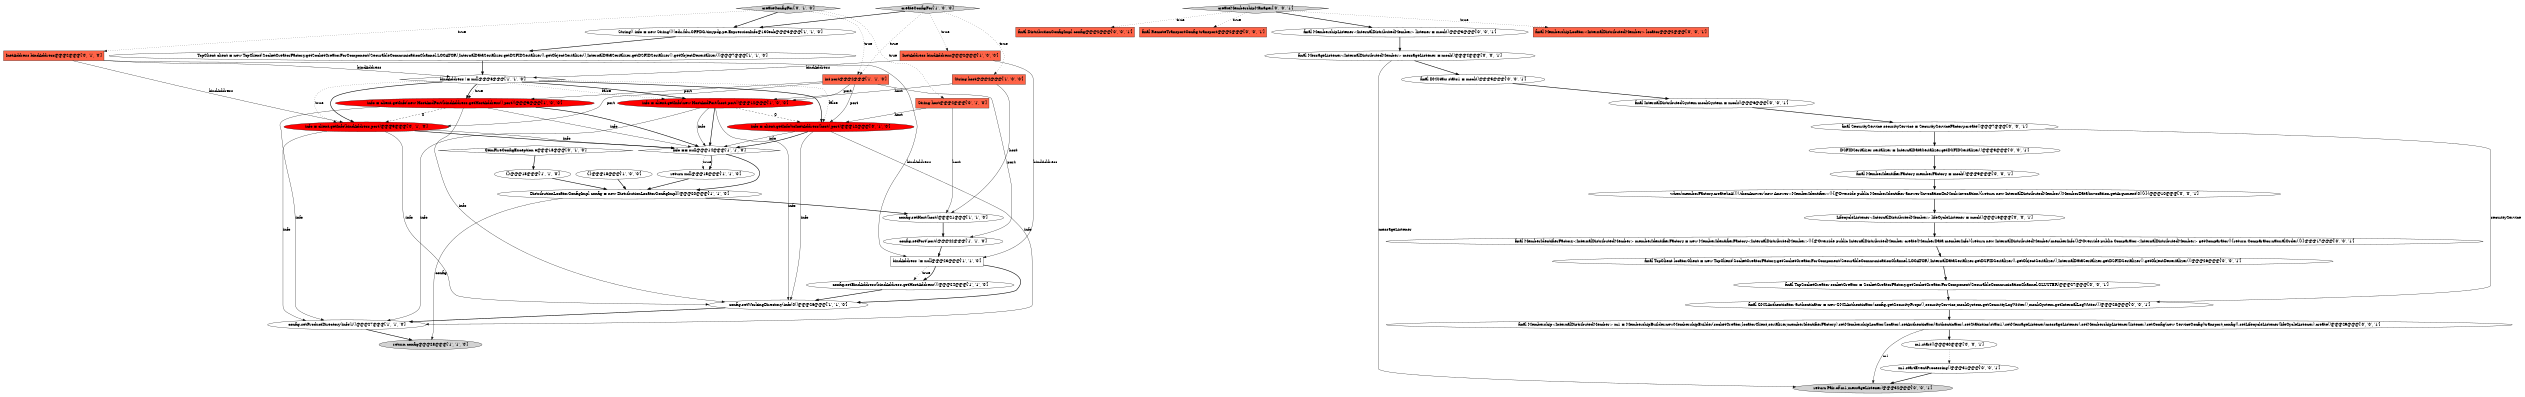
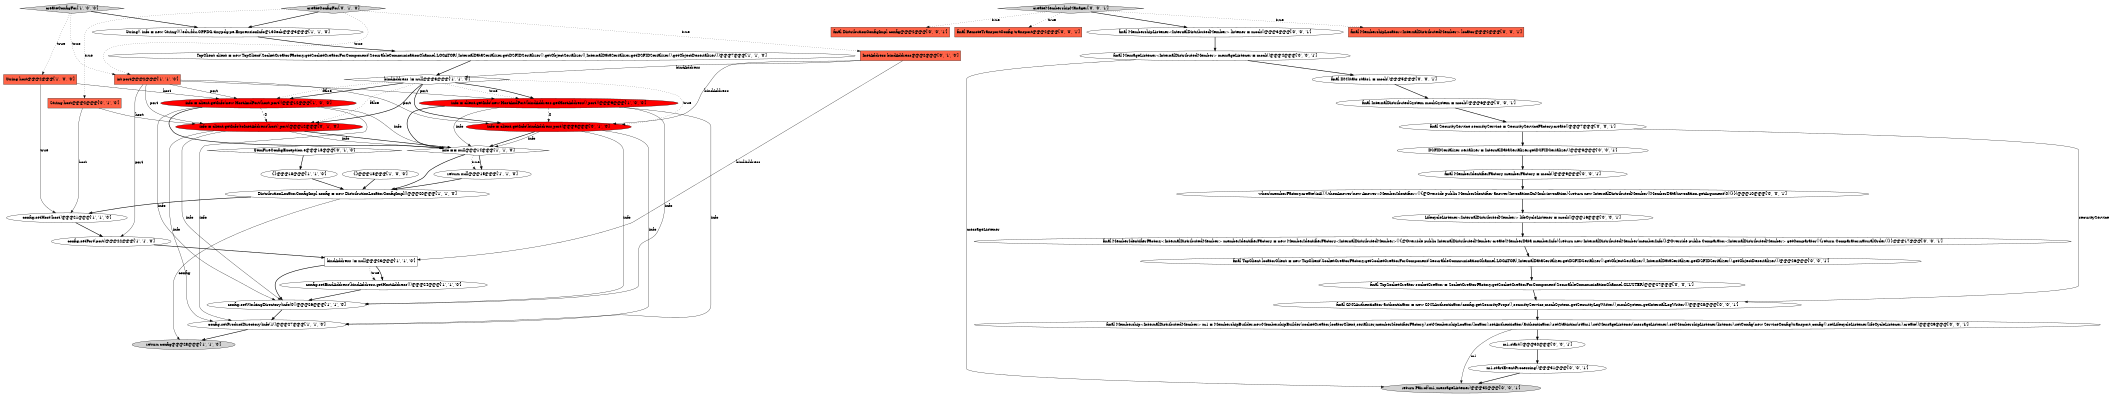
(950, 56) -> none
(1013, 151) -> (44, 151)
(1949, 355) -> (1537, 355)
